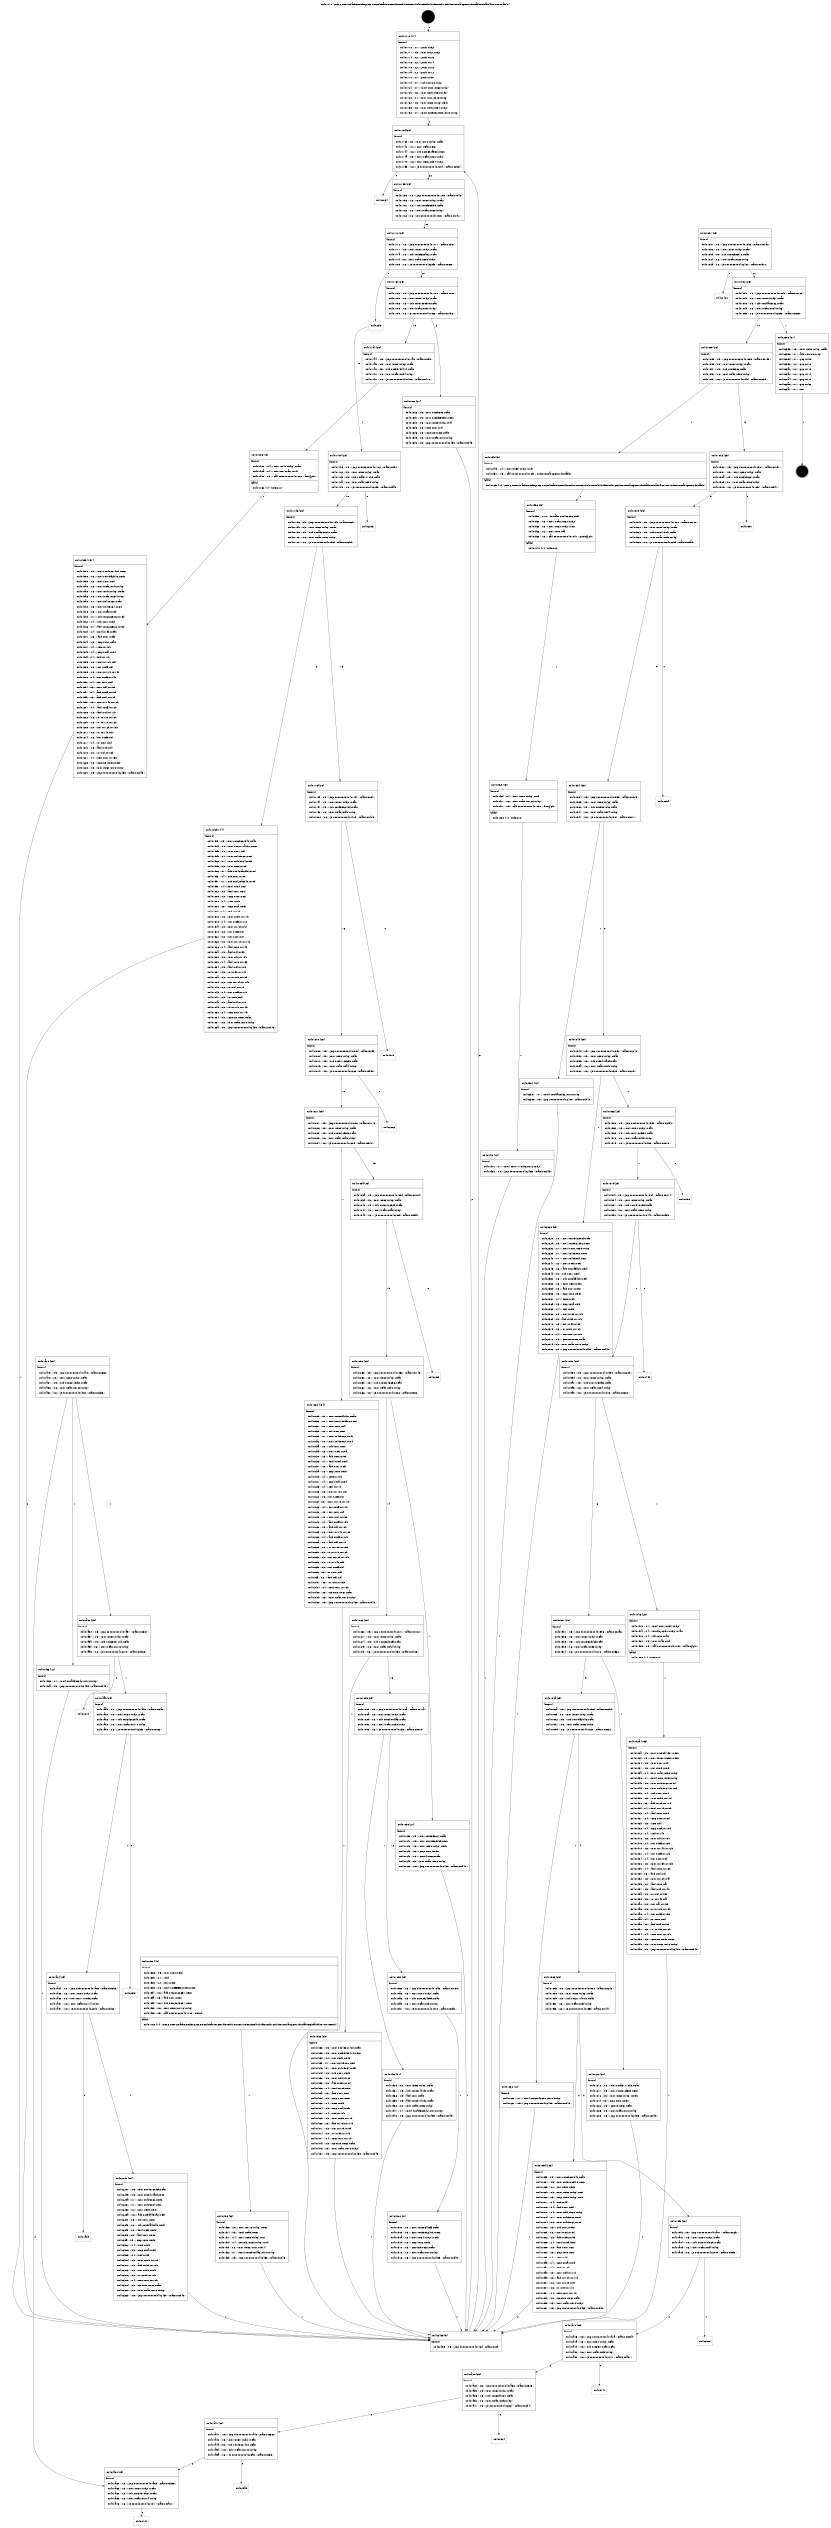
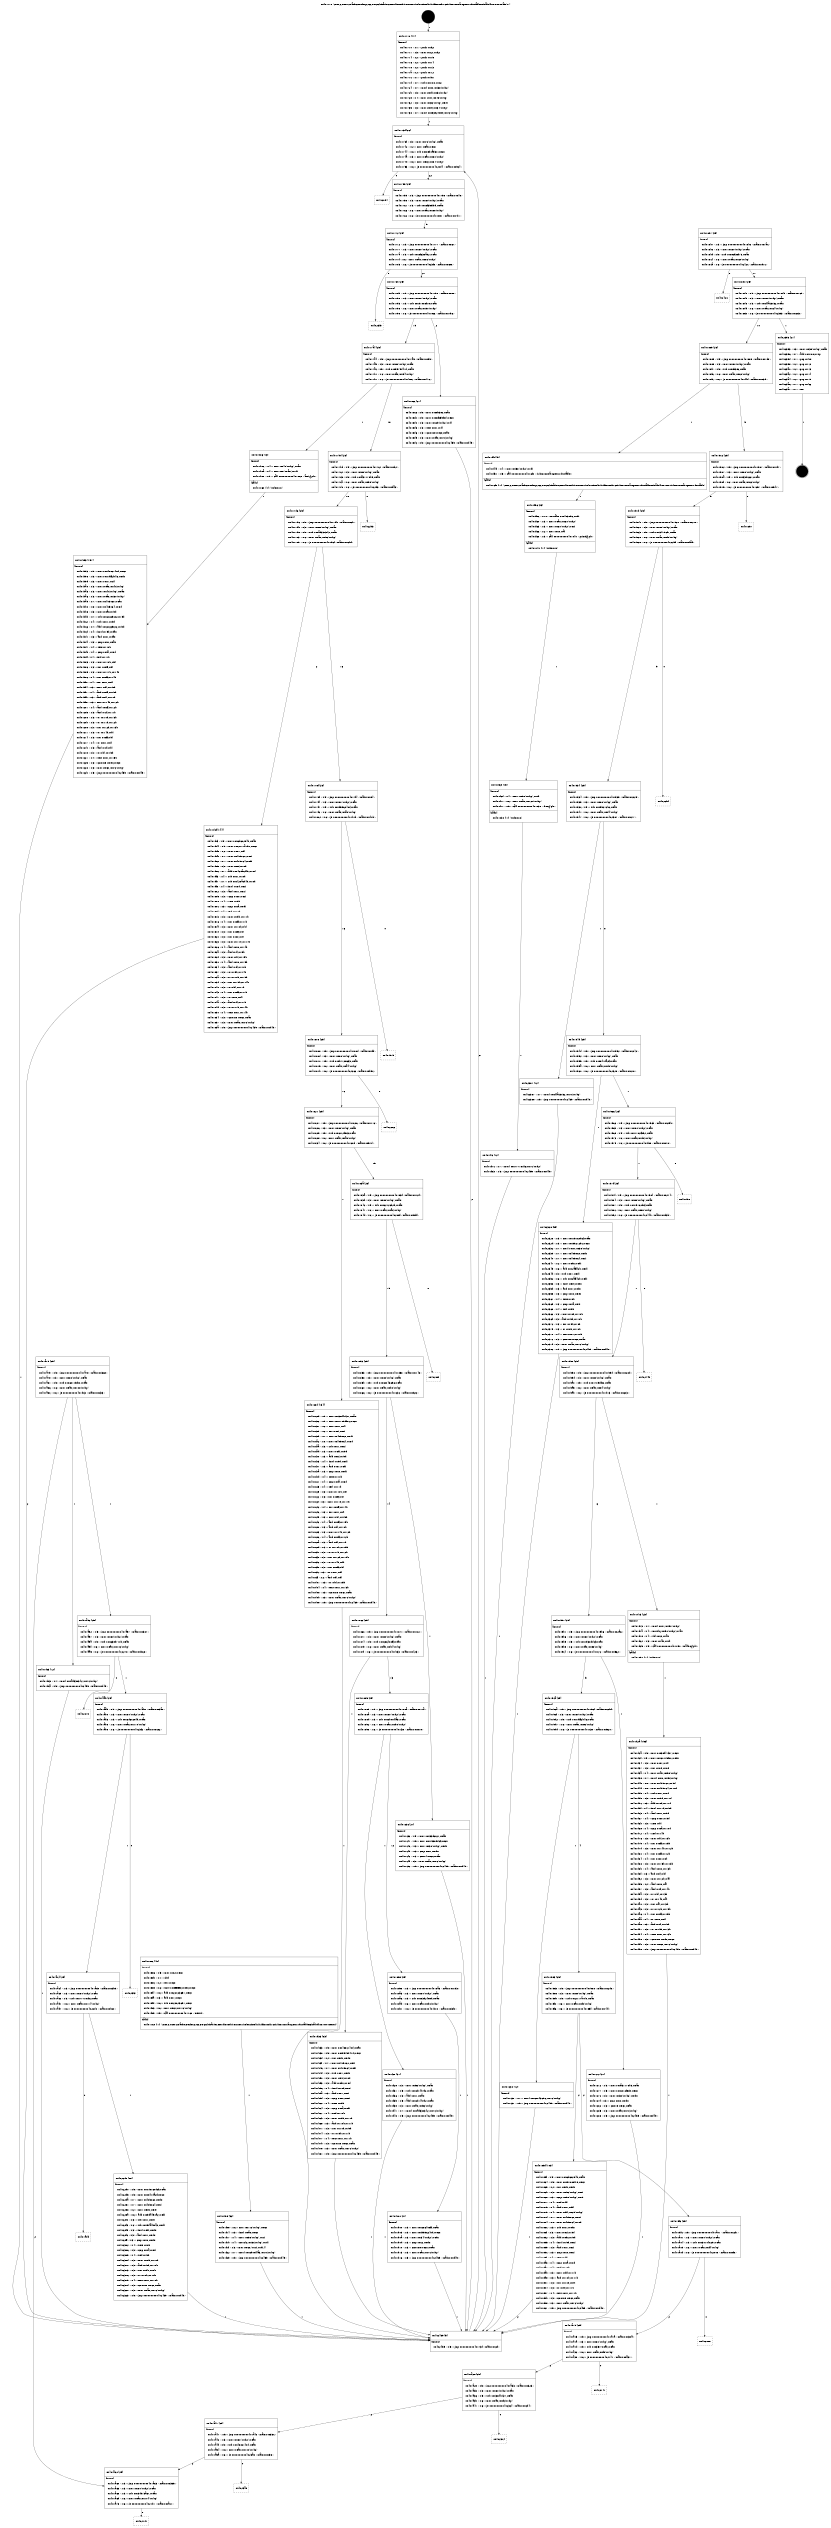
(427, 225) -> (427, 225)
(355, 384) -> (381, 417)
